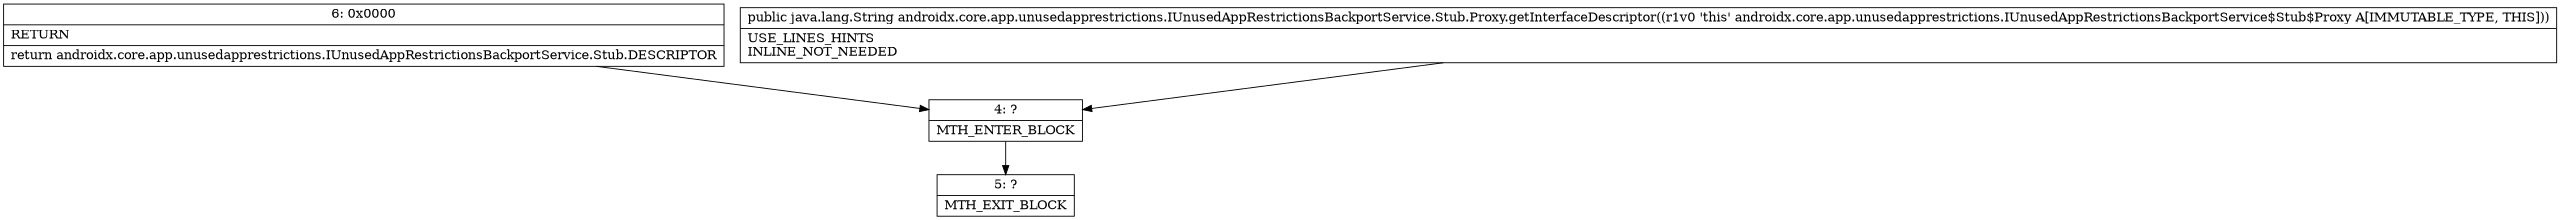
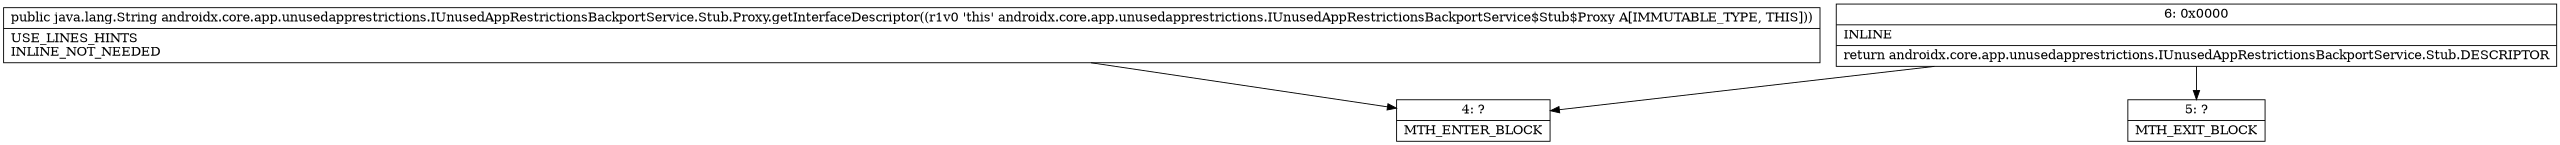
(40, 35) -> (1868, 35)
(1006, 153) -> (2196, 78)
